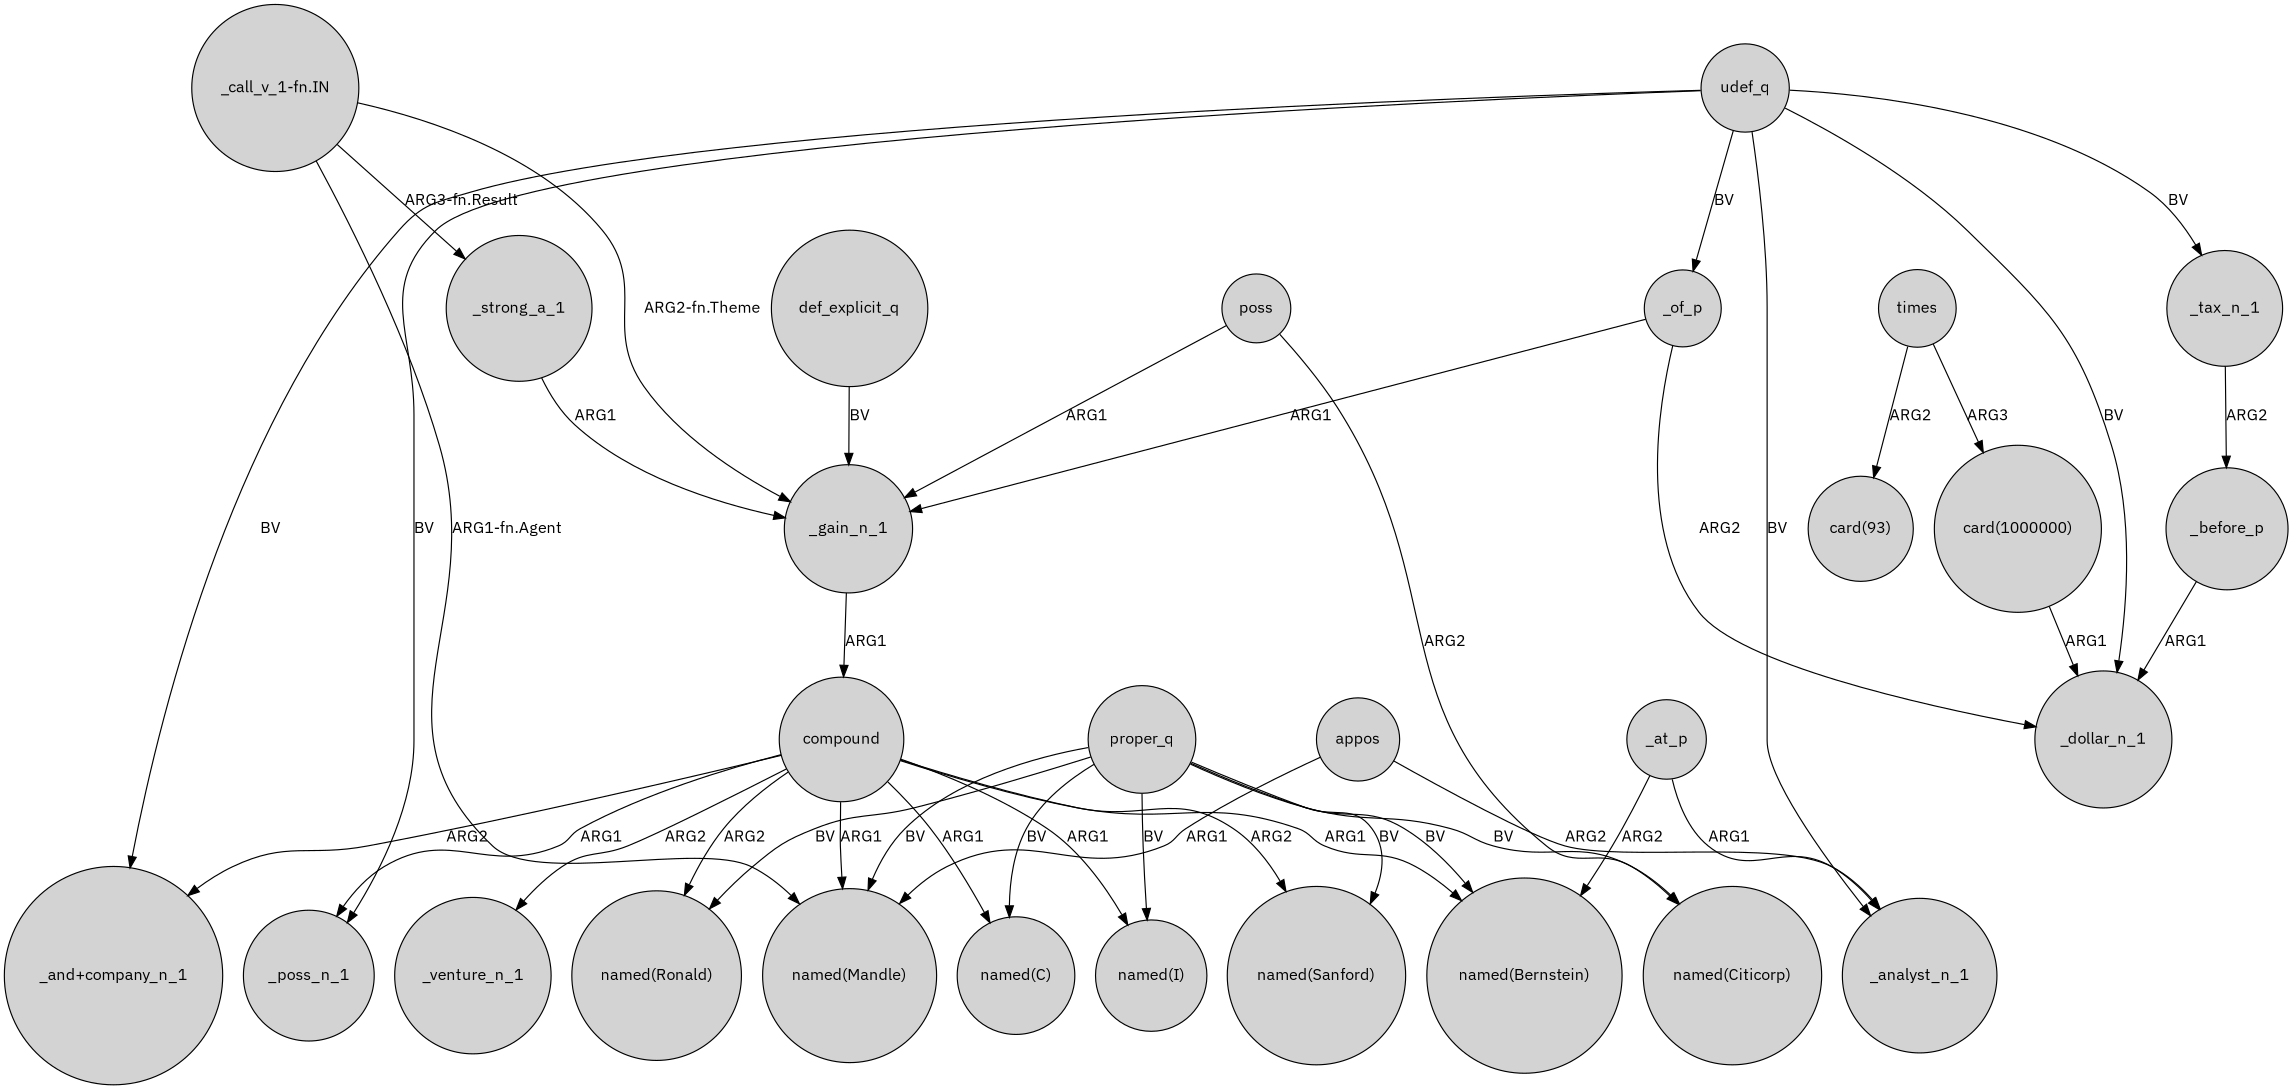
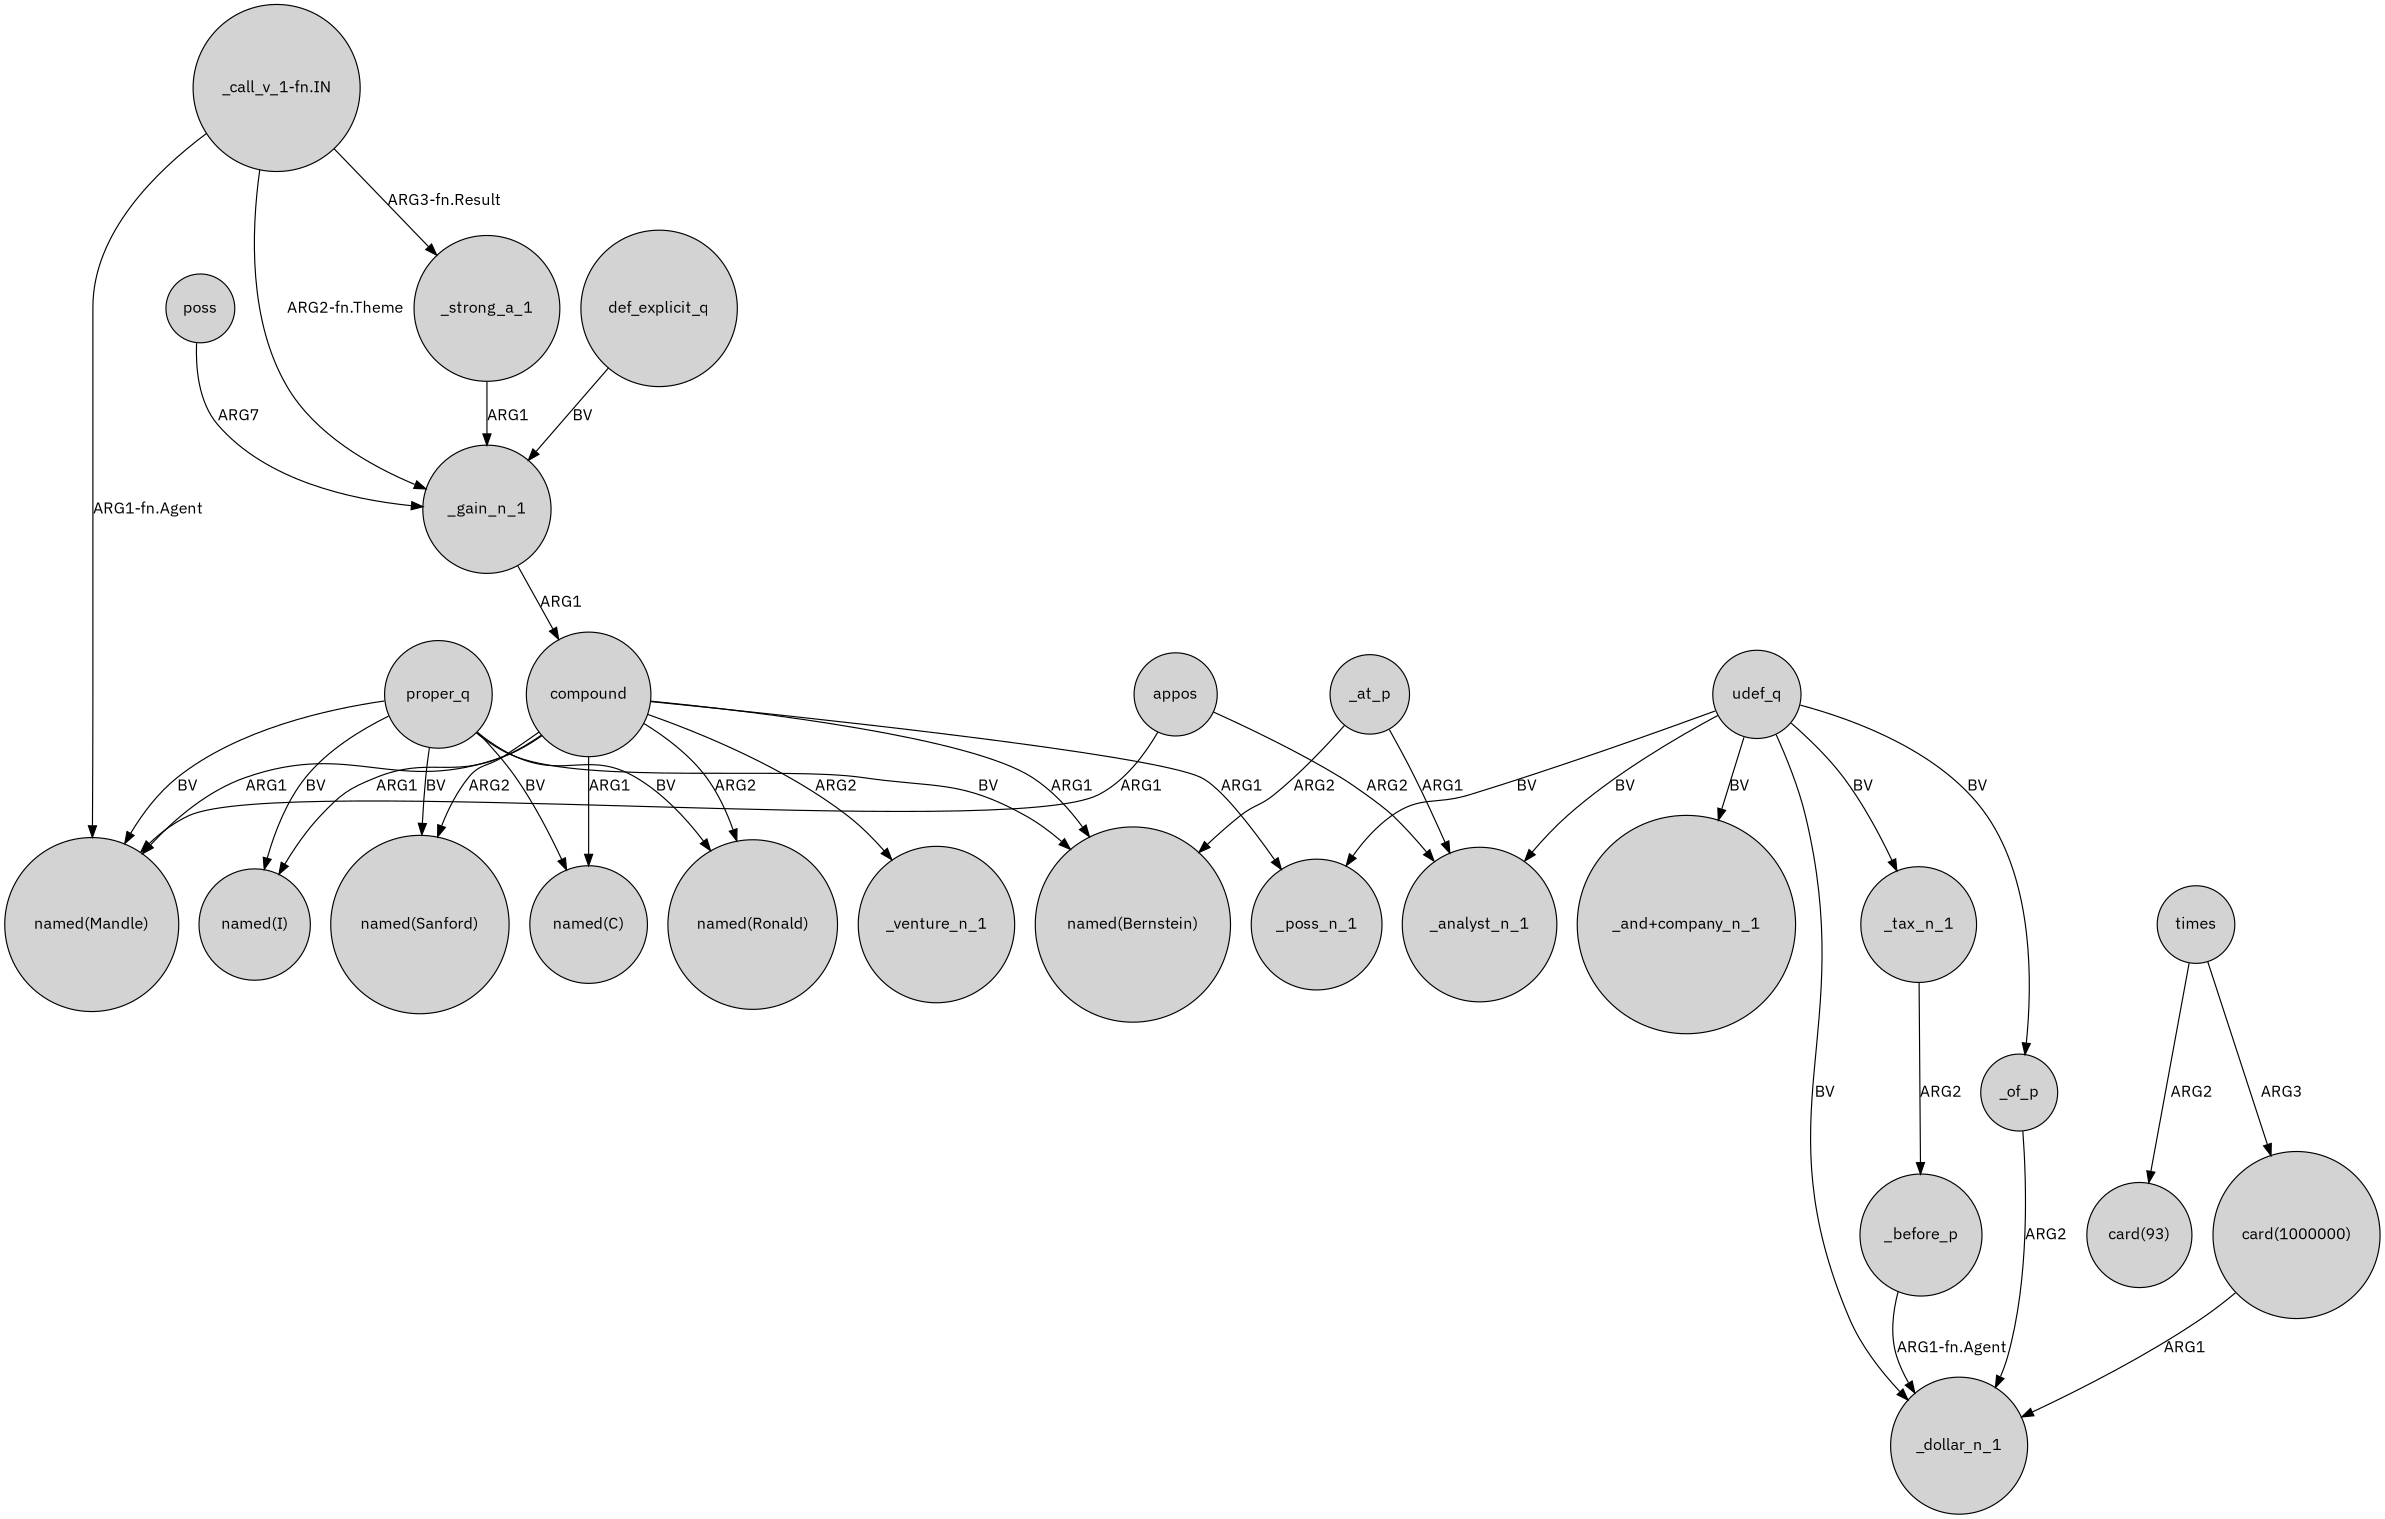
(1284, 414) -> none
(1087, 416) -> (239, 416)
(2186, 642) -> (1952, 1348)
(487, 822) -> none
(1732, 976) -> none
